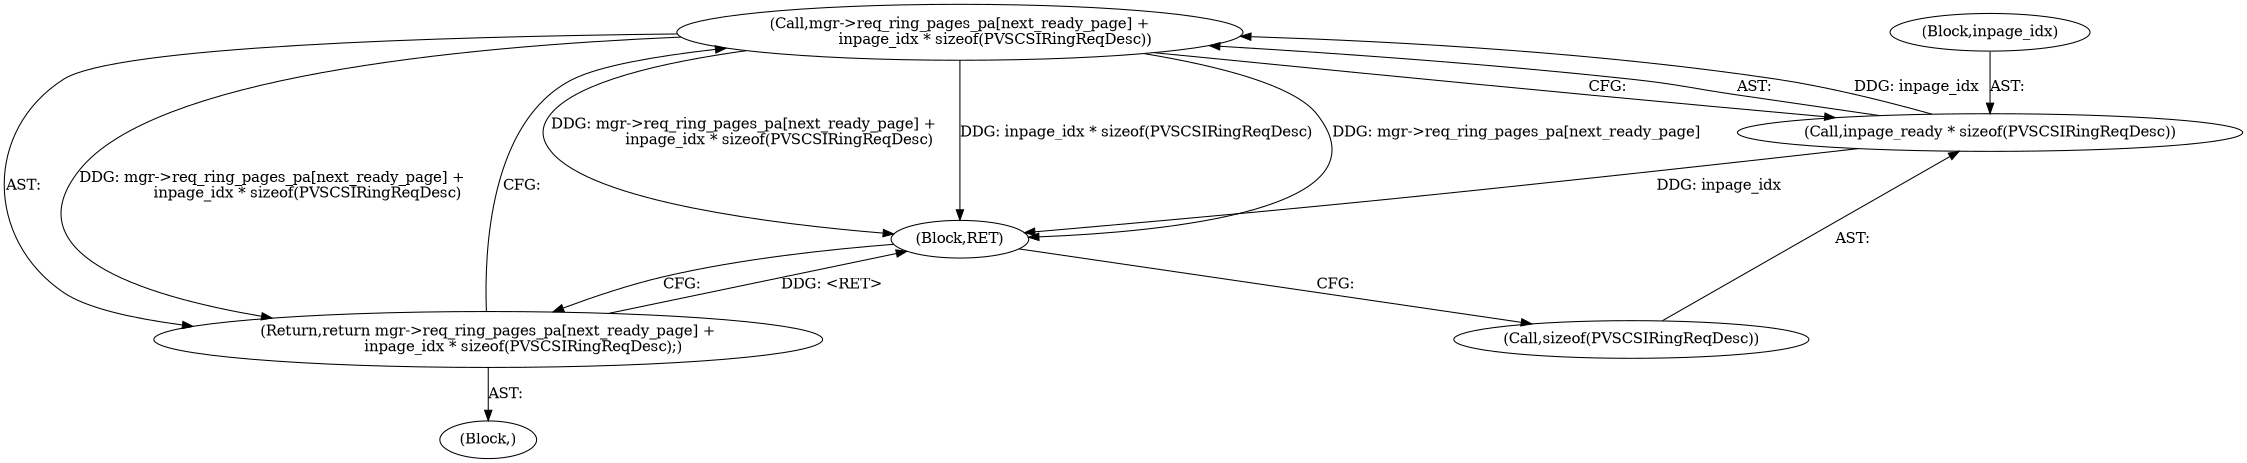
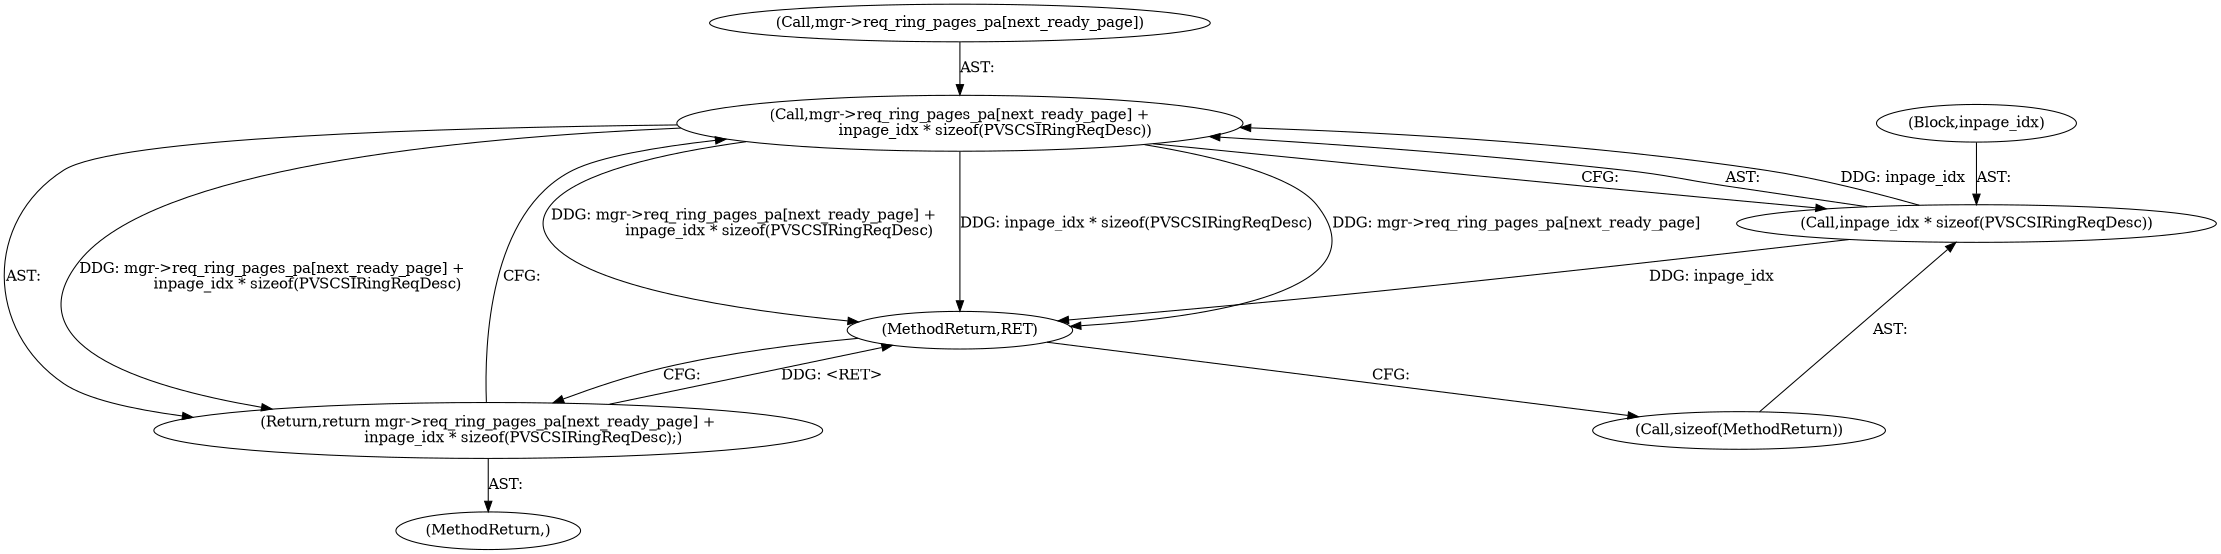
none -> (960, 23)
(1990, 133) -> (1976, 224)
(960, 239) -> (960, 330)
(1631, 339) -> (1739, 430)
(488, 440) -> (488, 531)
